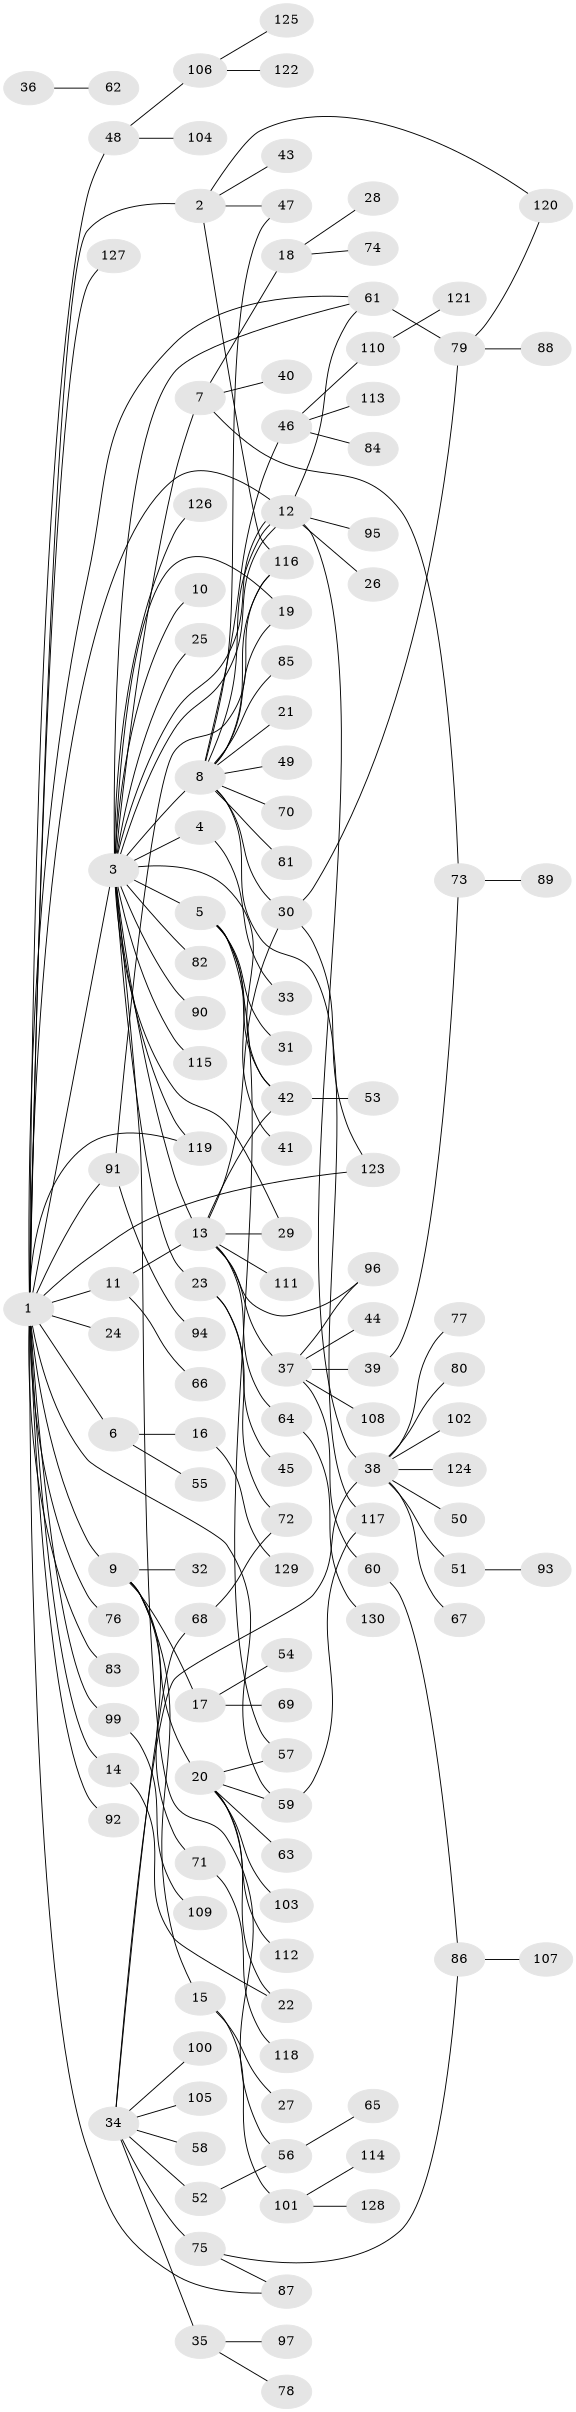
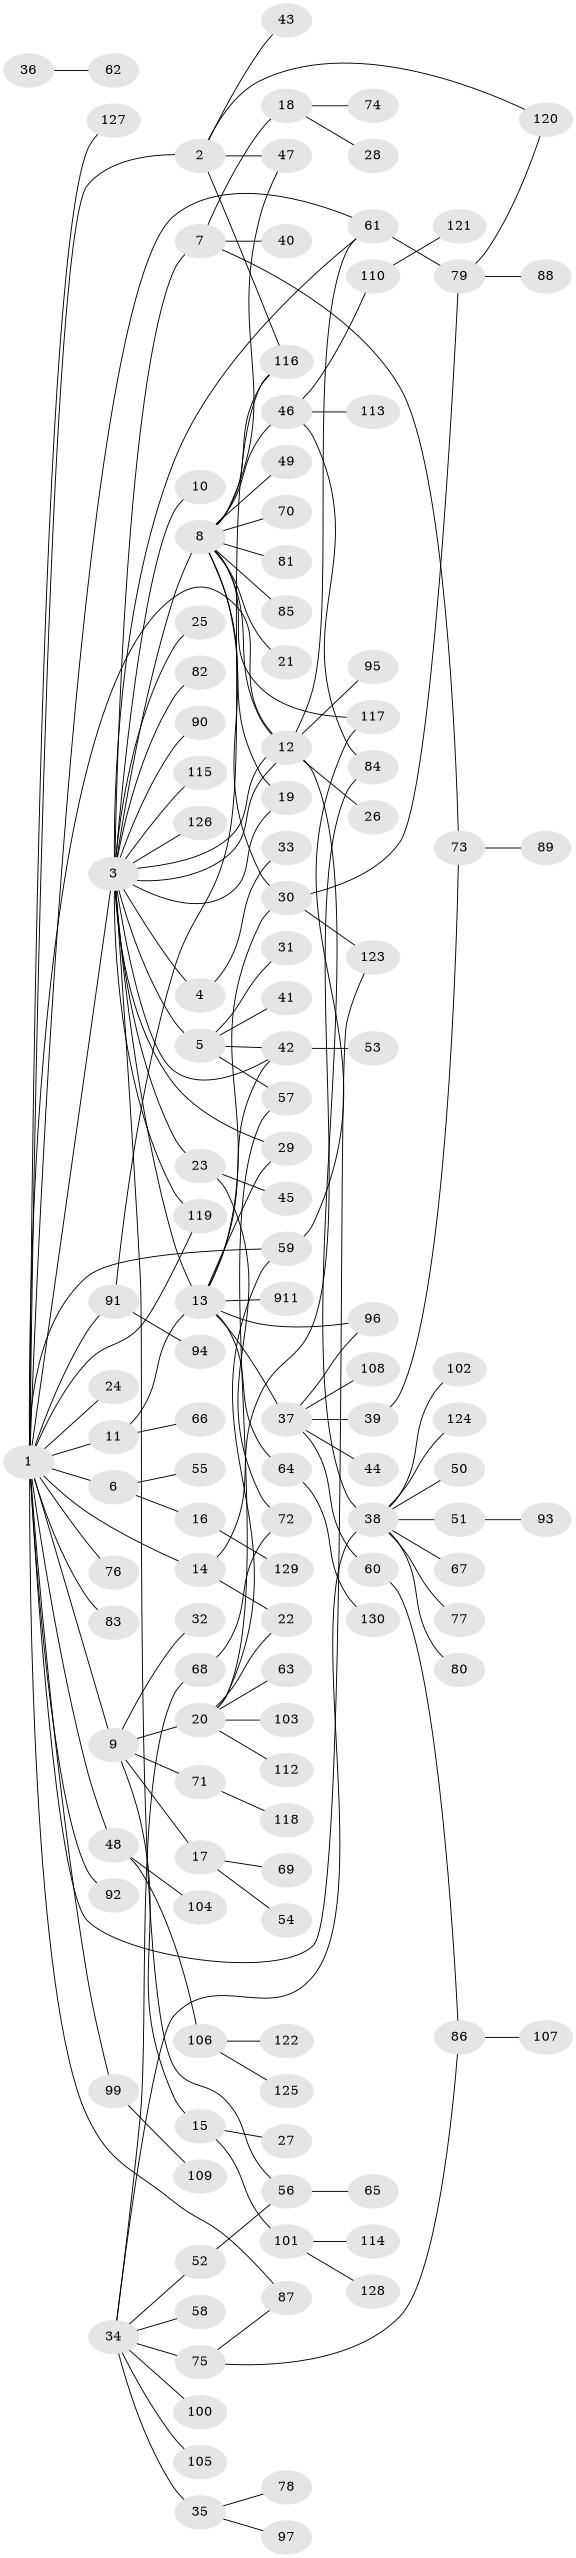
none -> (327, 1058)
(287, 1284) -> (287, 1299)
